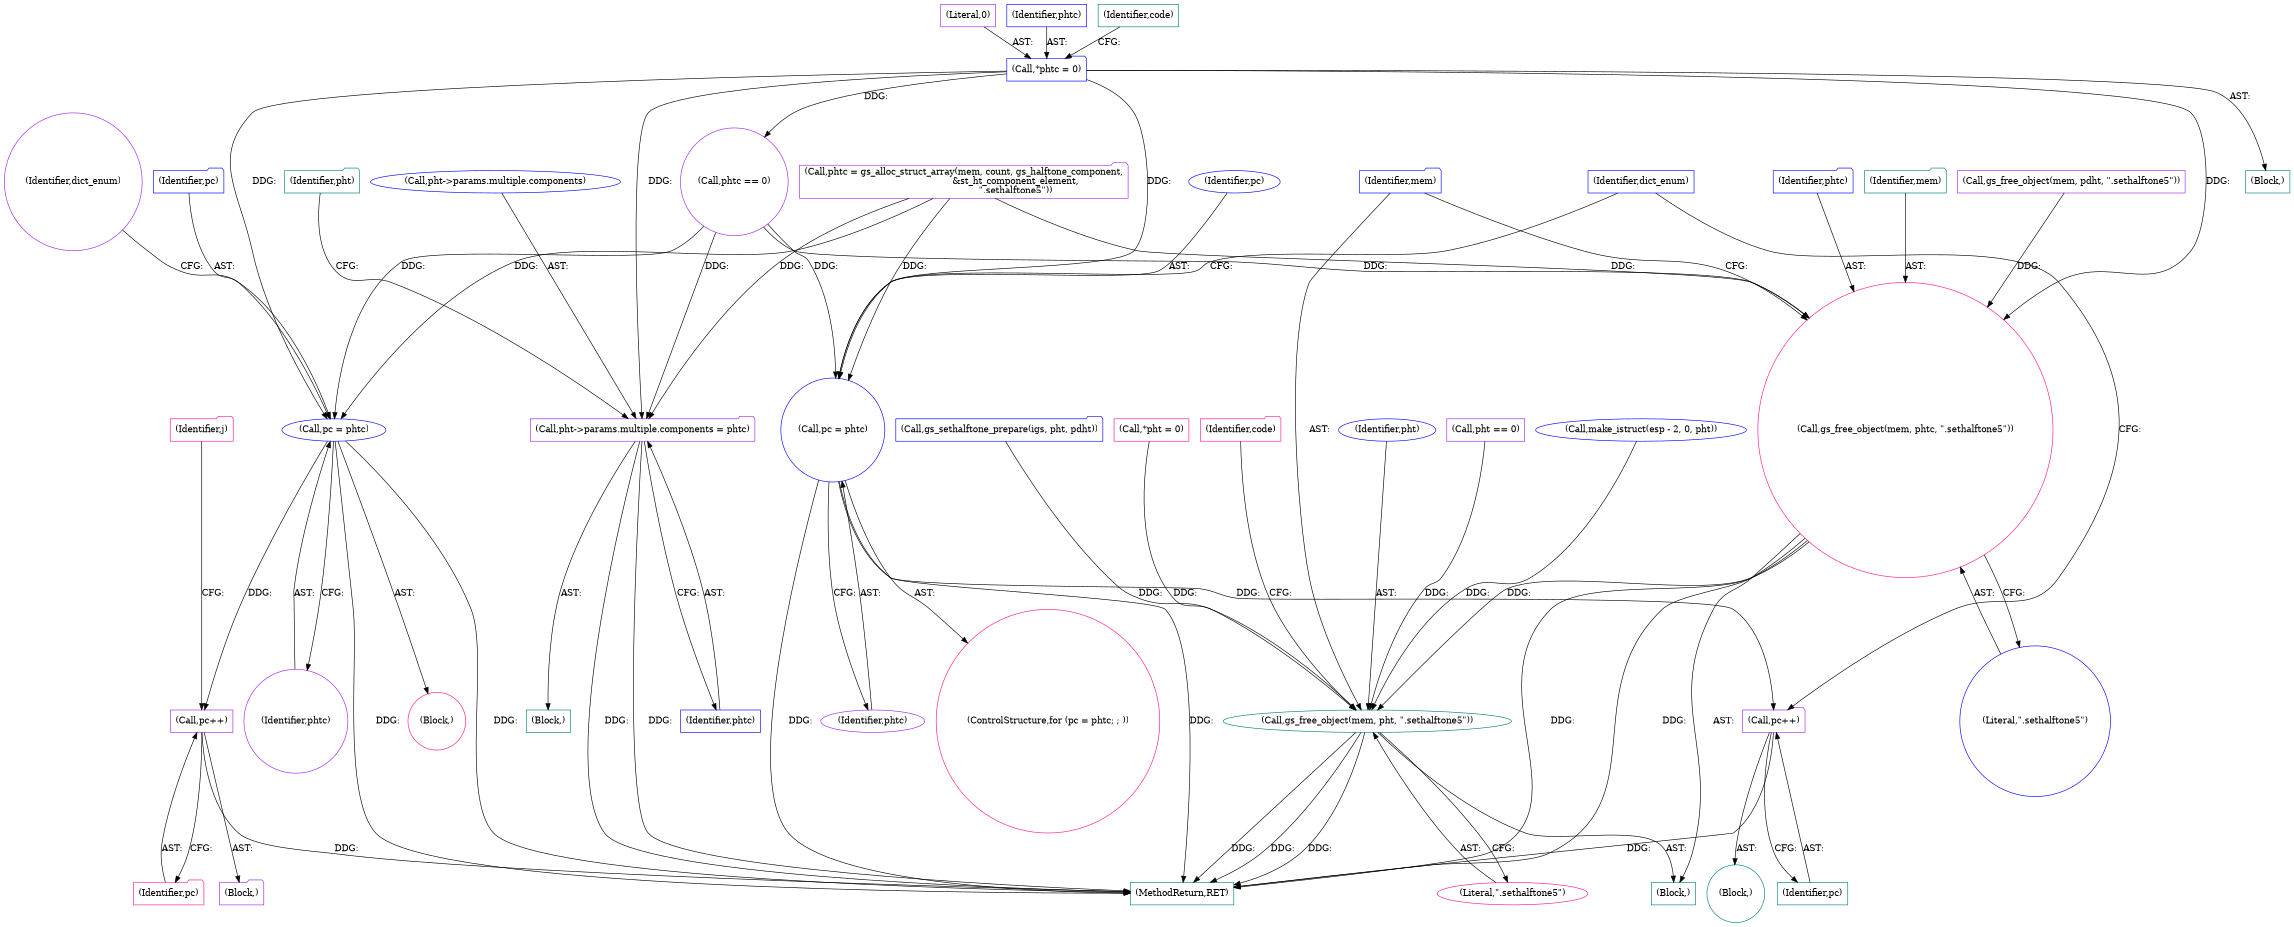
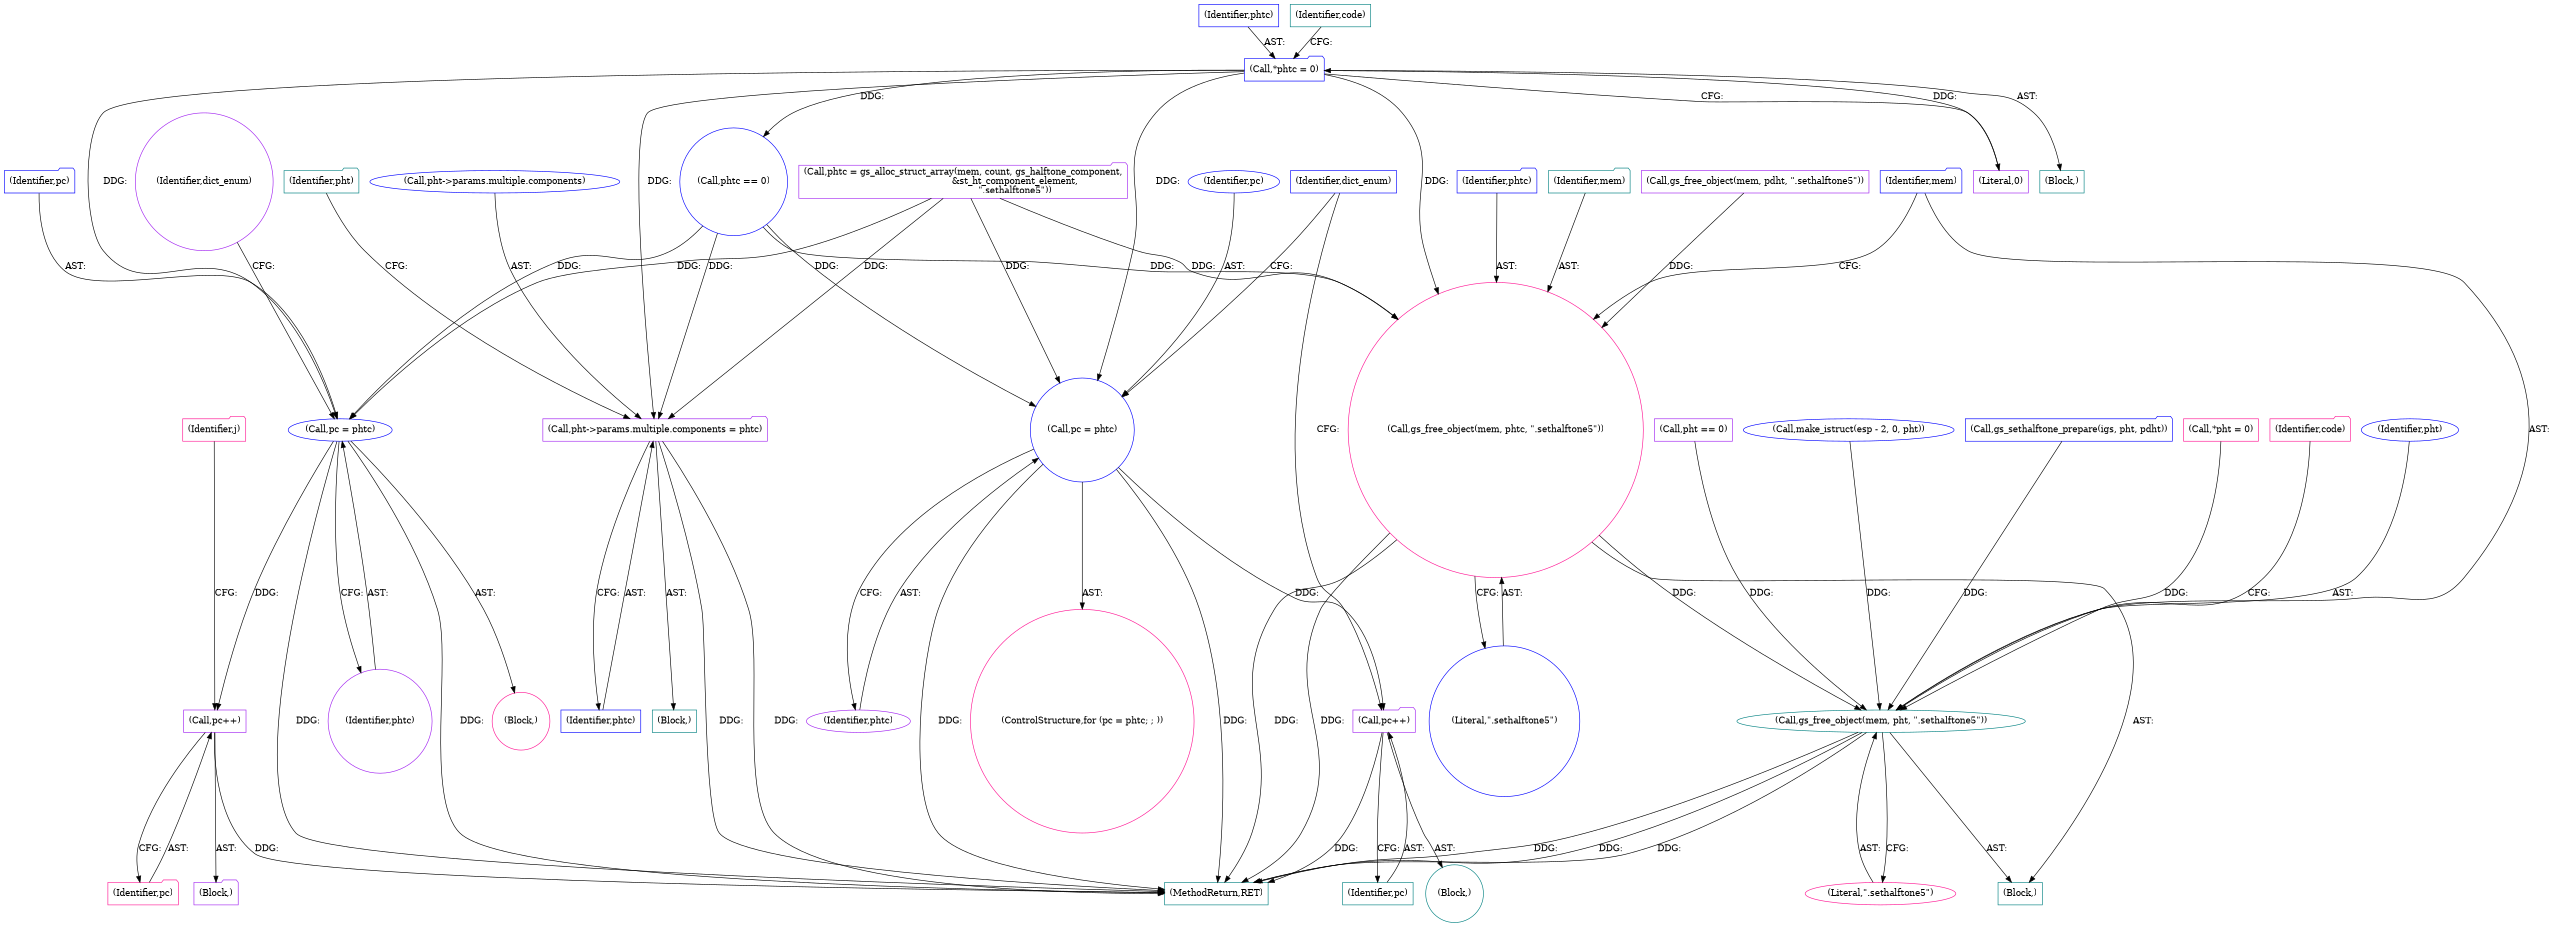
(1024, 43) -> (1946, 97)
none -> (1677, 100)
(734, 182) -> (734, 182)
